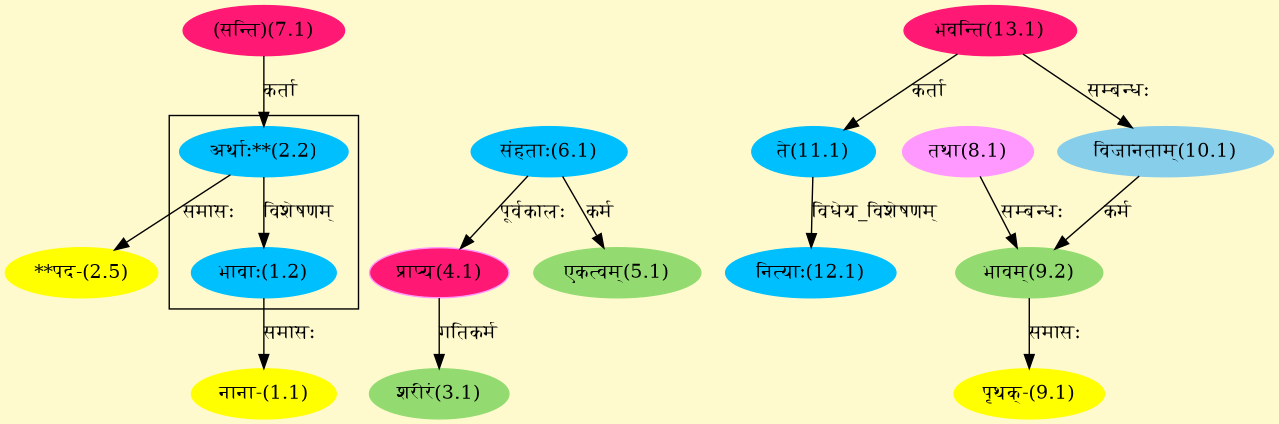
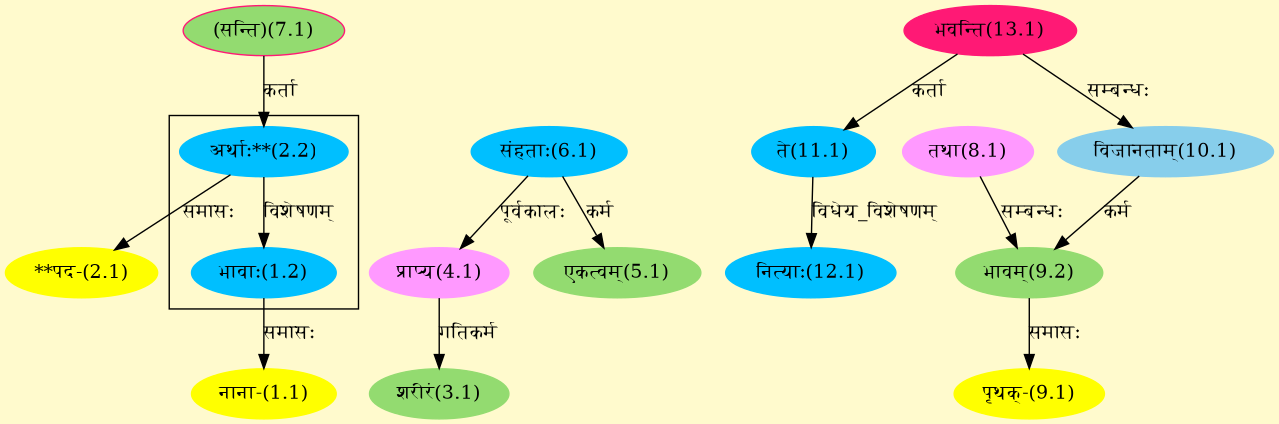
(264, 31) -> (264, 31)
(82, 273) -> (82, 273)
(439, 273) -> (439, 273)
